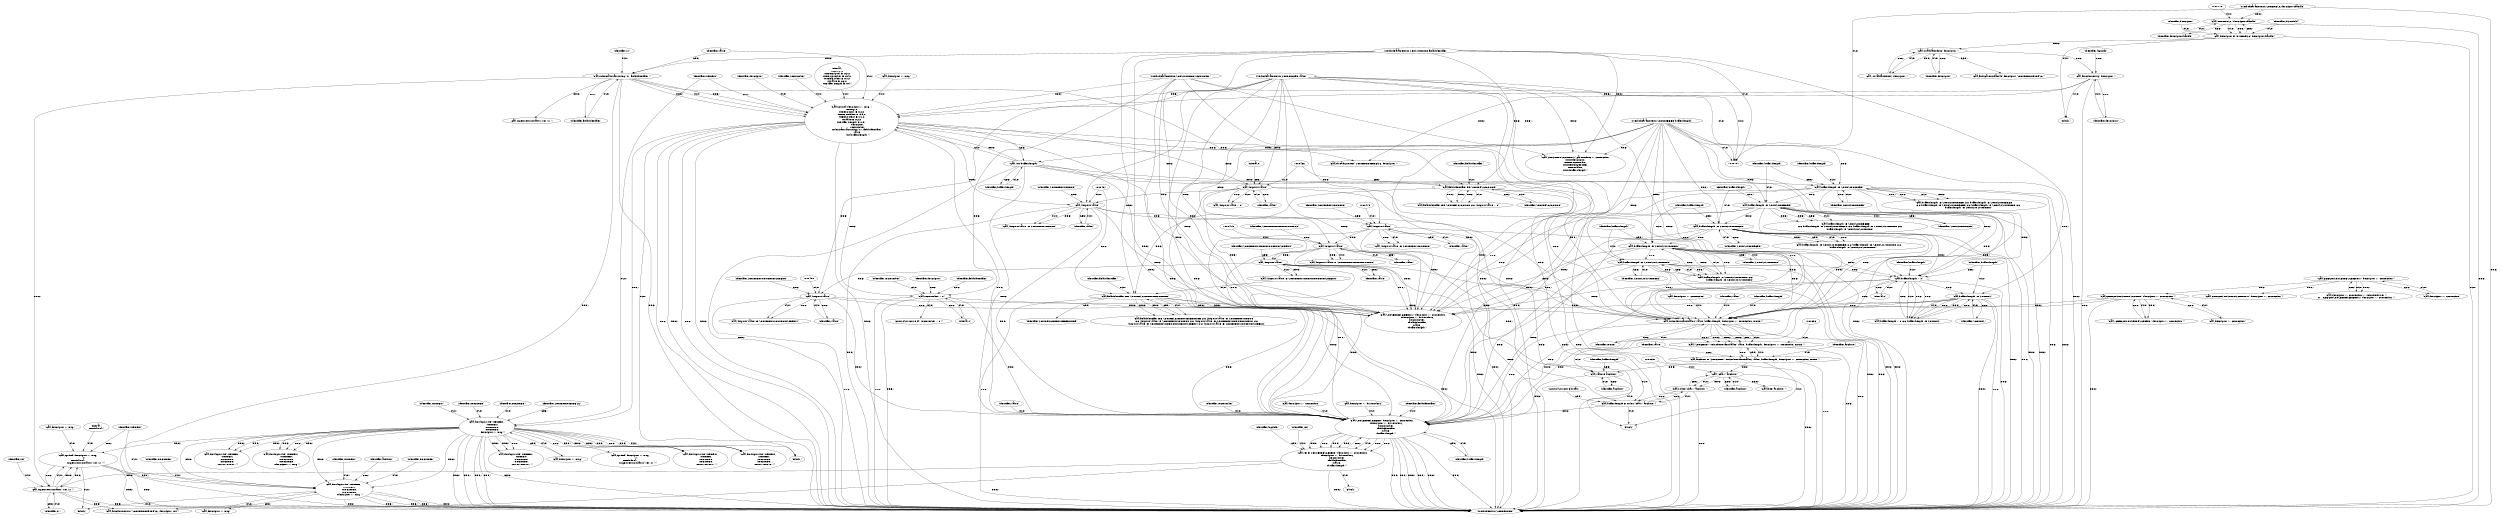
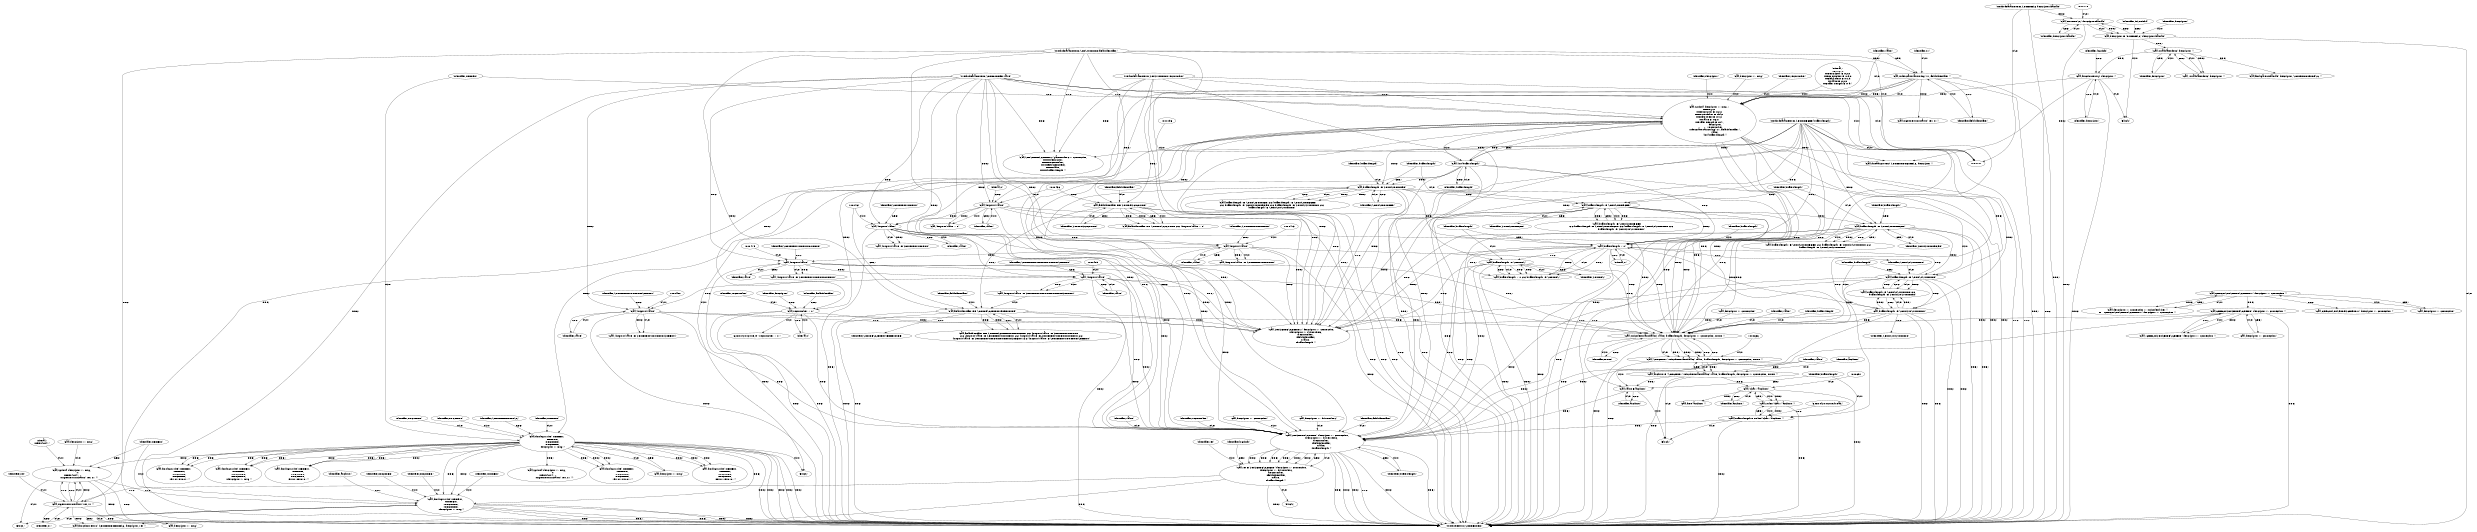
(2271, 29) -> (2138, 29)
none -> (1167, 121)
none -> (1768, 231)
(1712, 252) -> (1758, 259)
none -> (1093, 262)
(1642, 271) -> none
(1904, 296) -> (1569, 262)
none -> (1658, 519)
